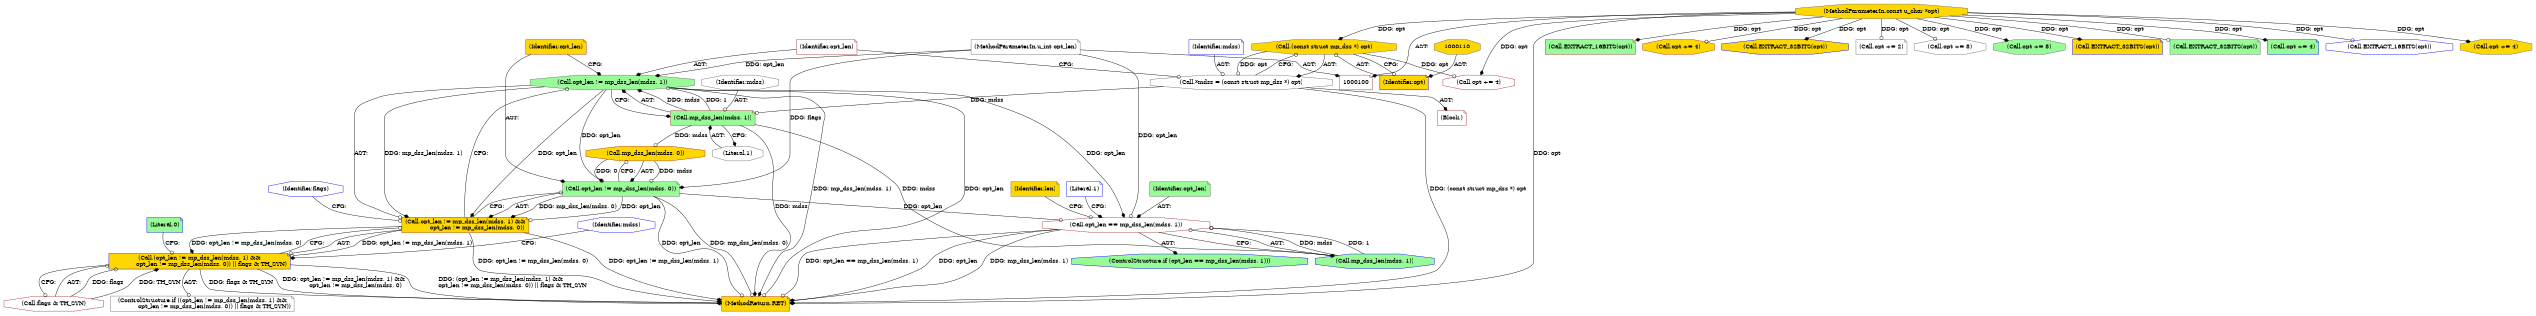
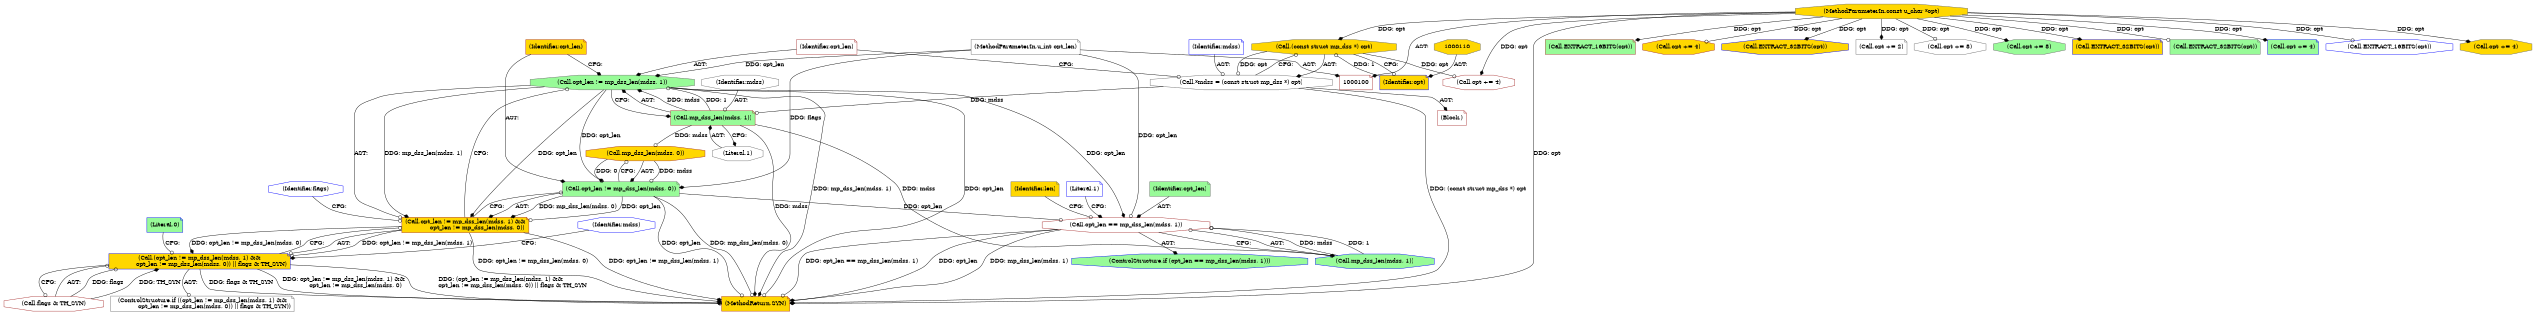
(1881, 28) -> (1881, 28)
(1364, 65) -> (1364, 65)
(756, 304) -> (756, 304)
